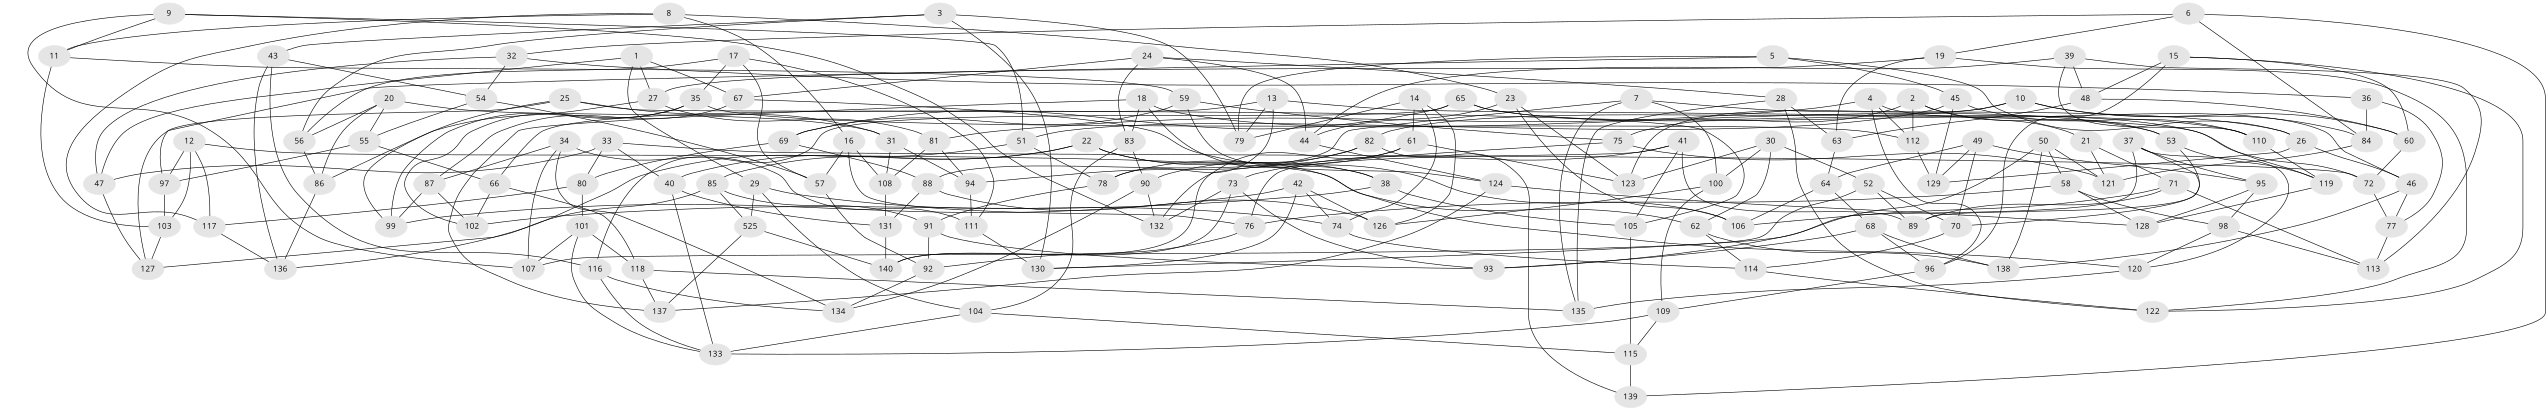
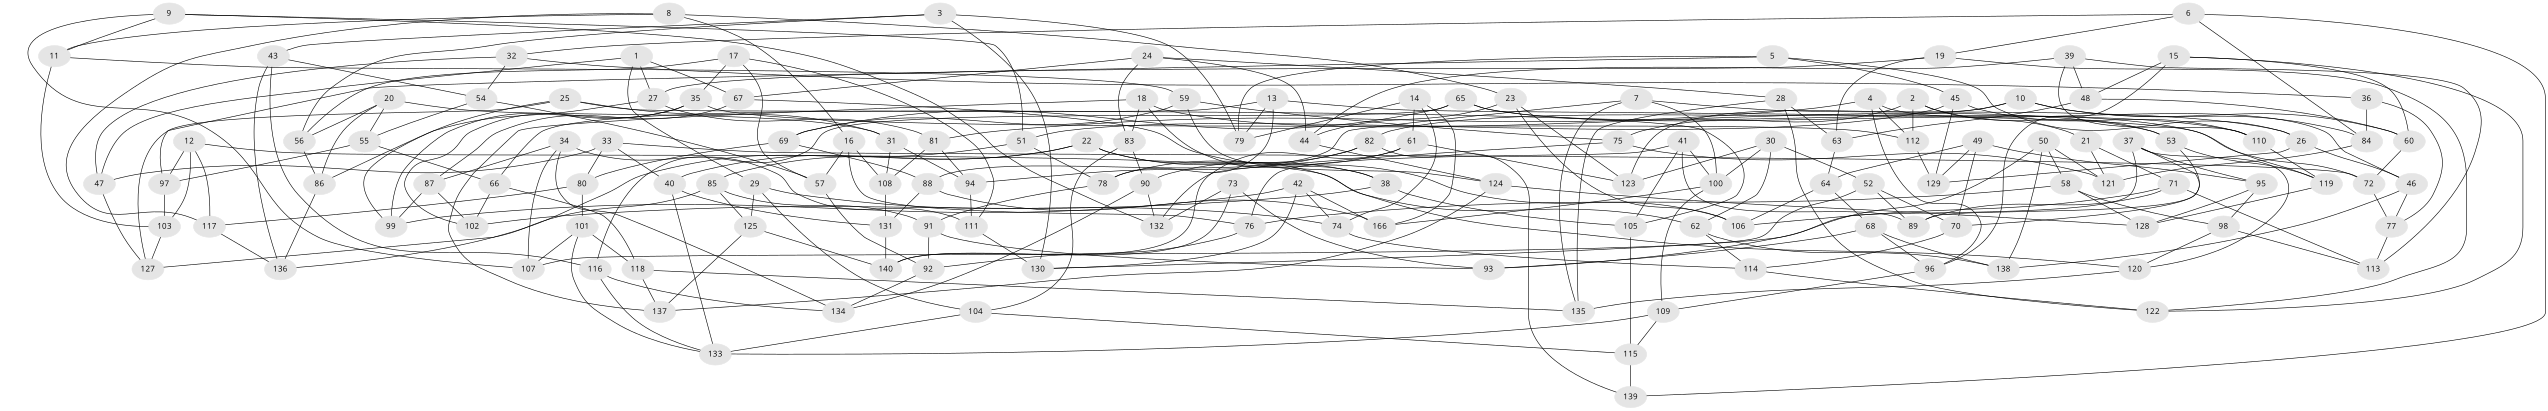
(1531, 160) -> (1702, 166)
(750, 227) -> (750, 227)
(1380, 227) -> (1380, 227)
